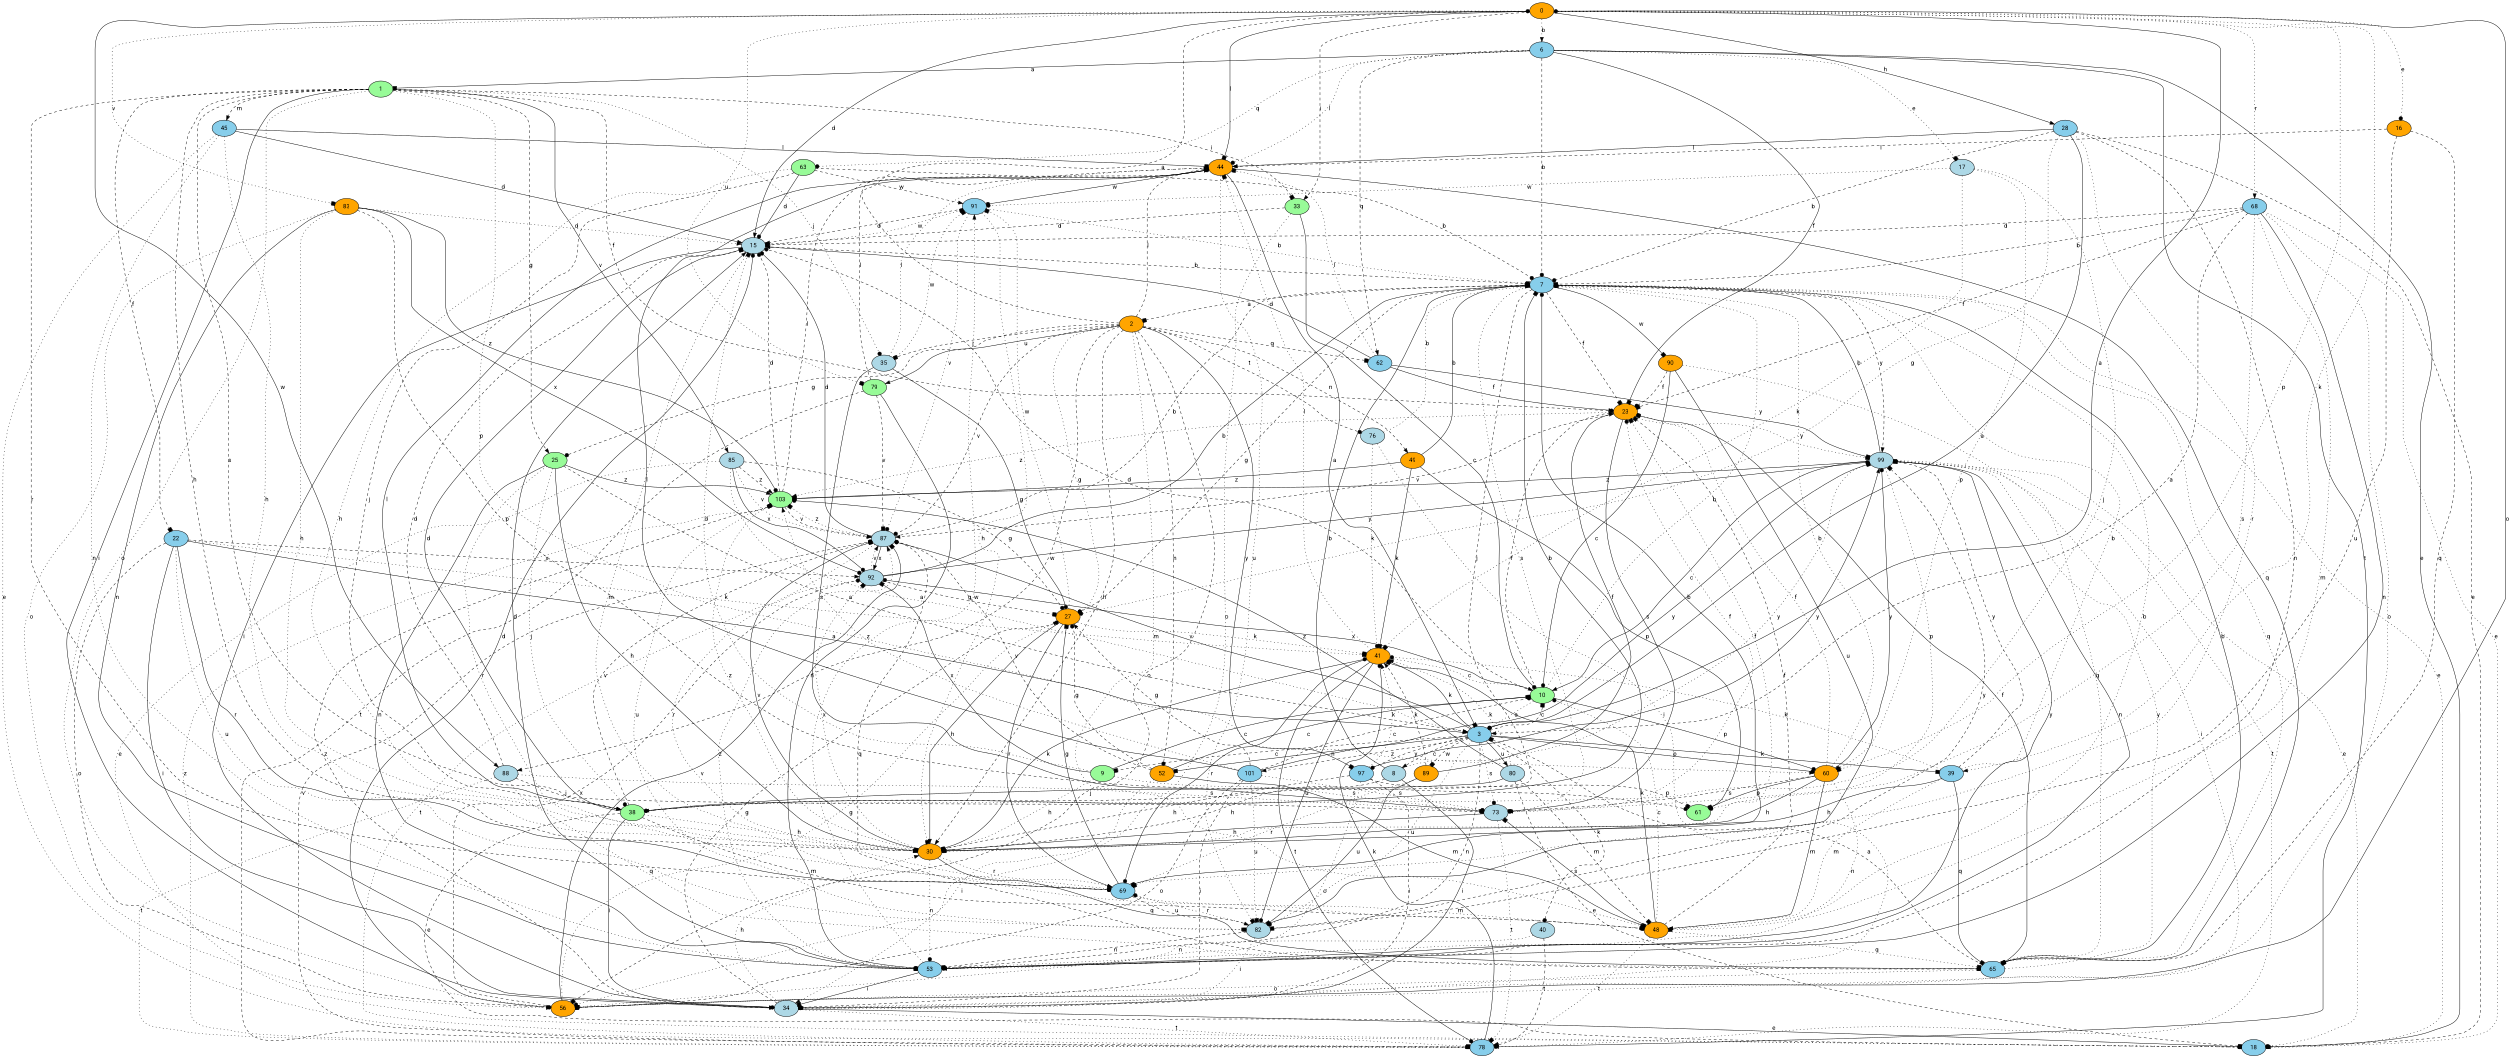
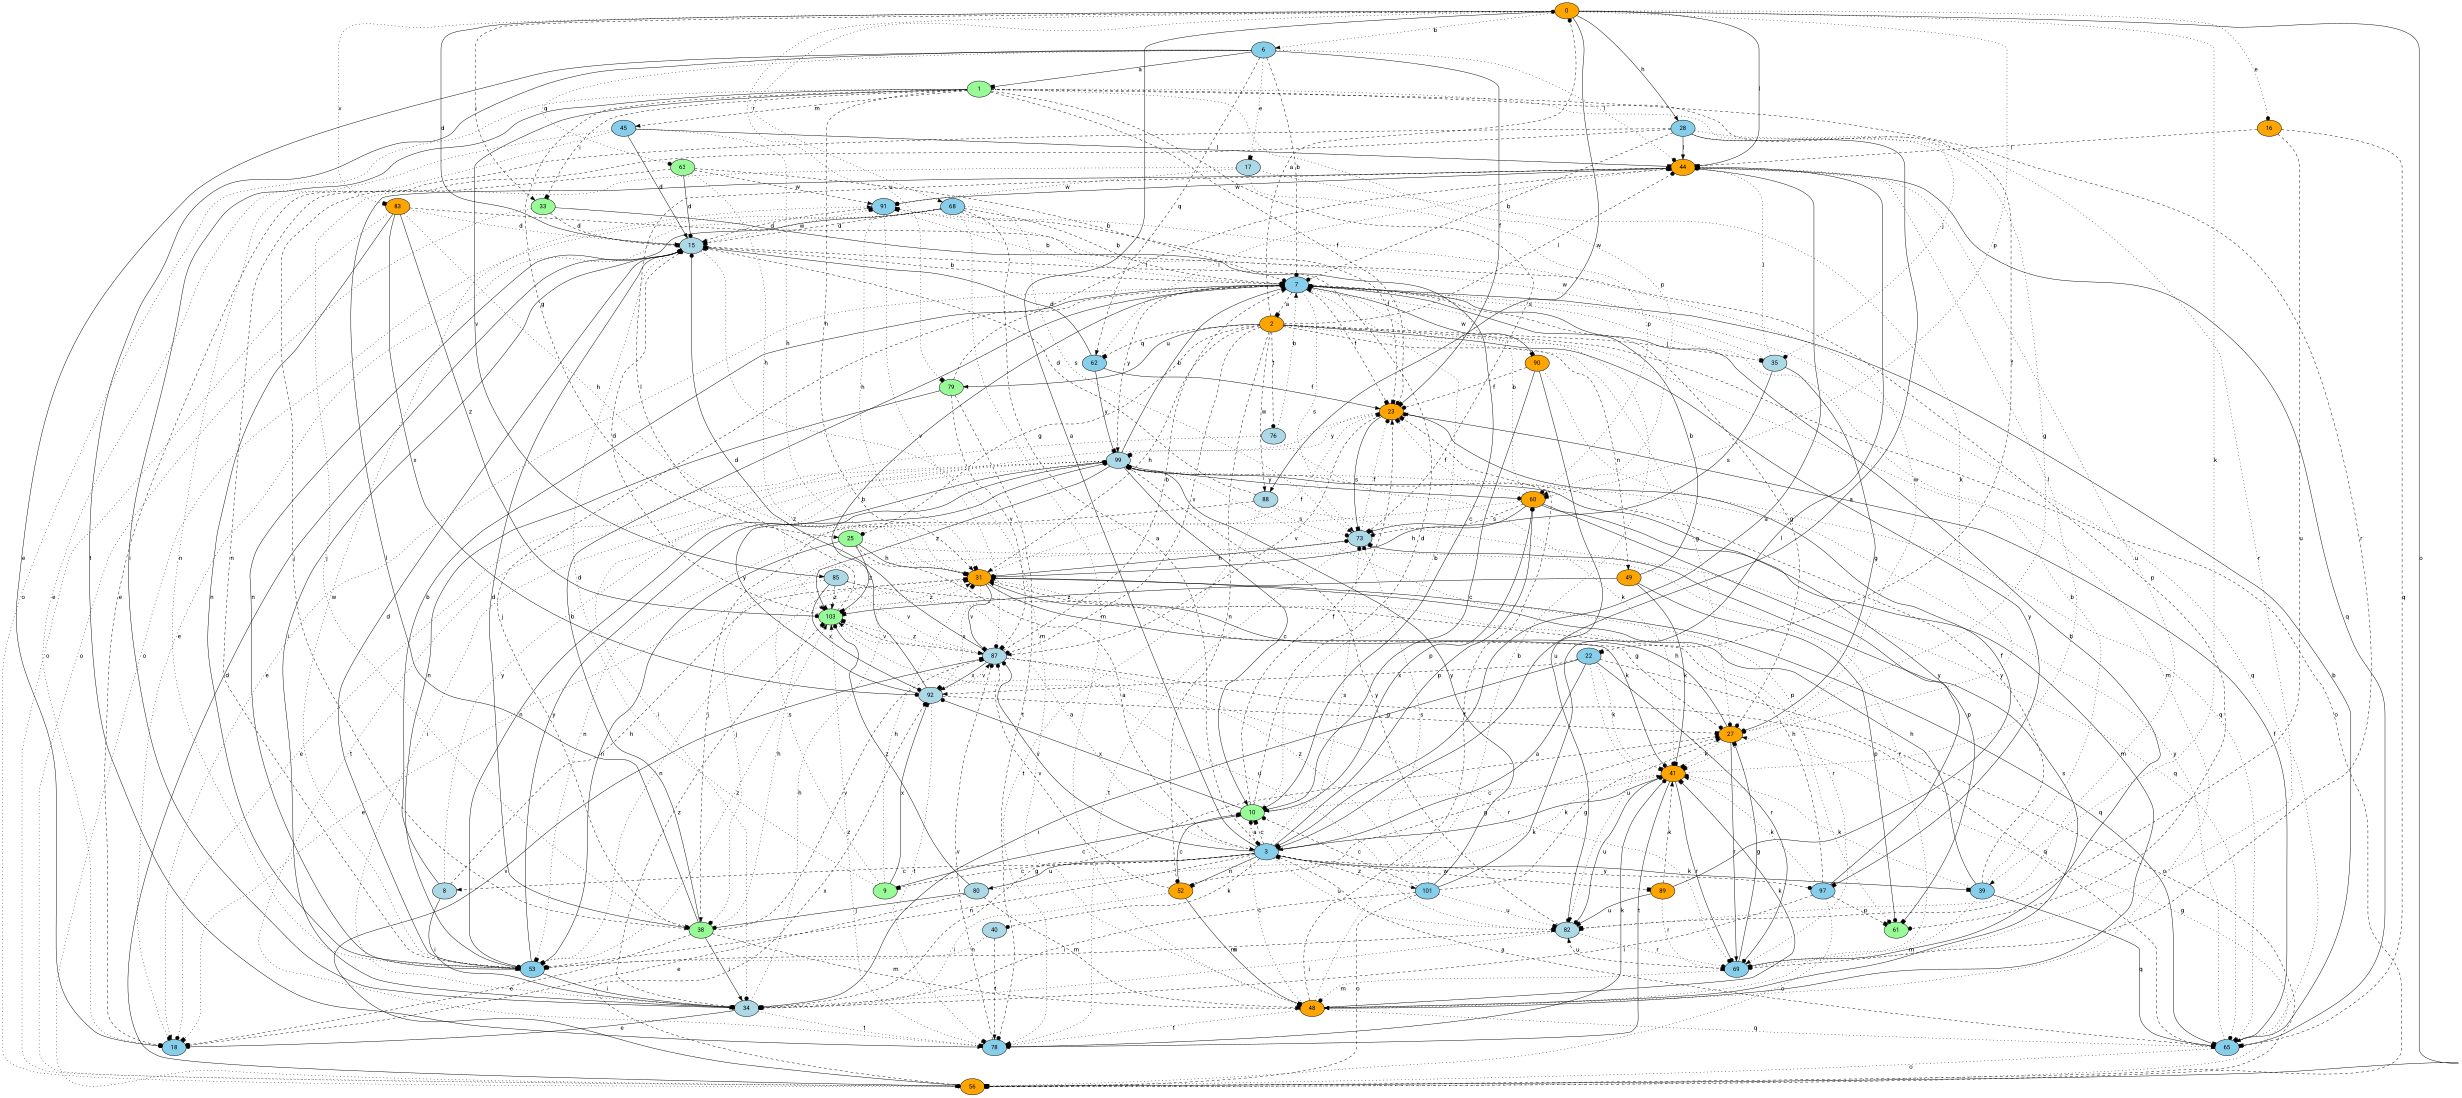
(1890, 629) -> (1313, 487)
(720, 772) -> (714, 831)
(930, 852) -> (979, 578)
